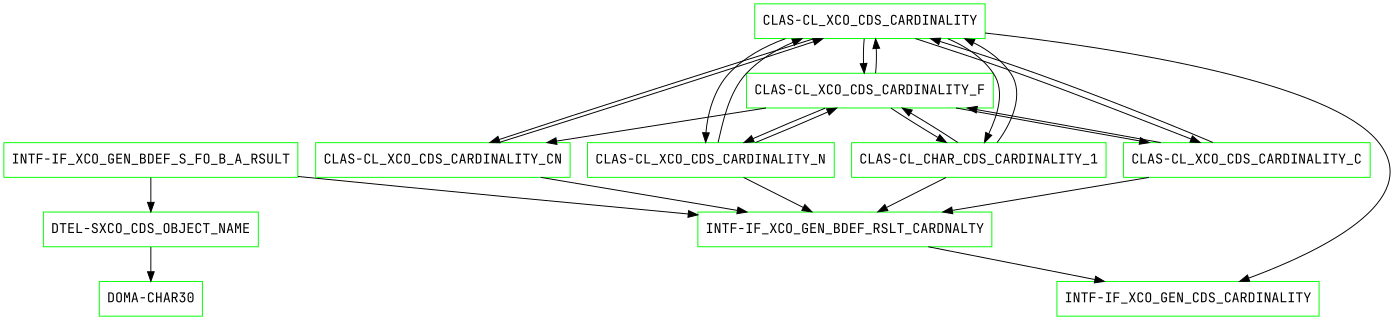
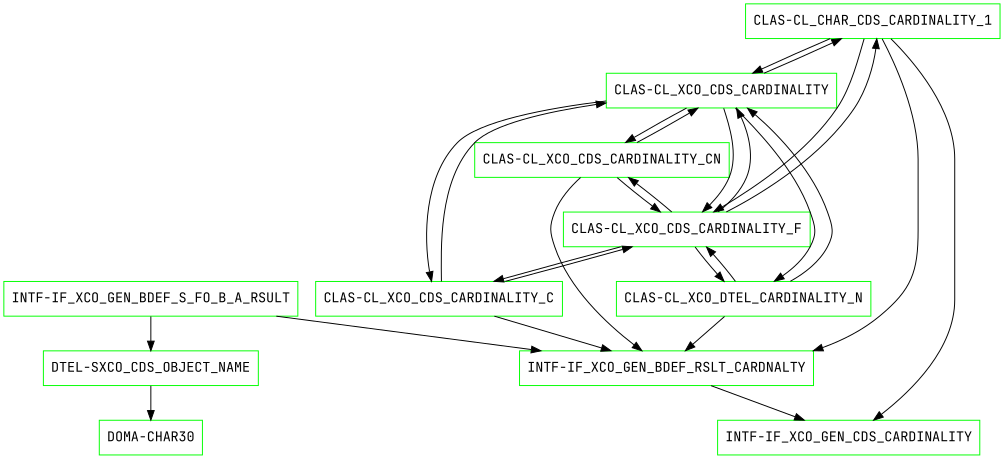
(1294, 94) -> (955, 230)
(711, 160) -> (744, 299)
none -> (635, 192)
